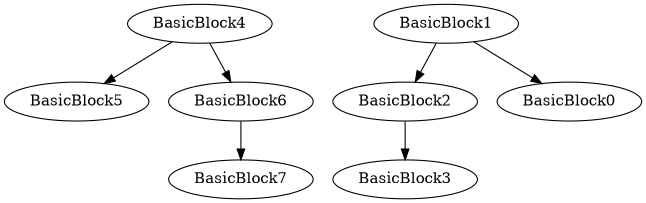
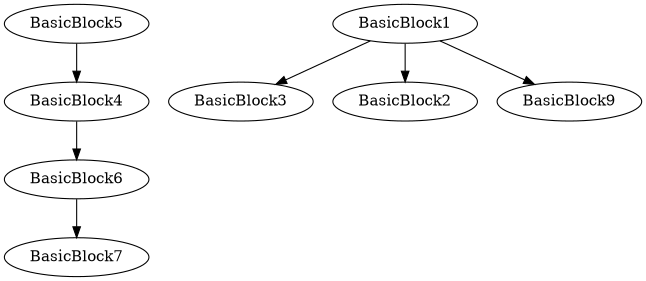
(143, 60) -> (77, 57)
(569, 102) -> (569, 102)
(405, 135) -> (328, 60)
